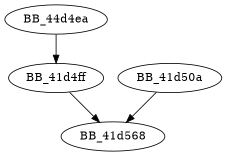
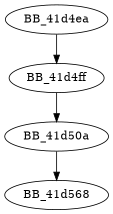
(56, 20) -> (57, 20)
(82, 104) -> (57, 103)
